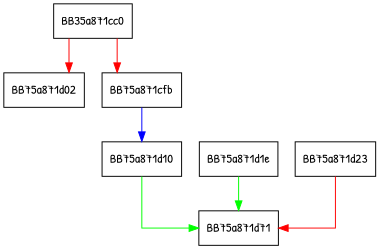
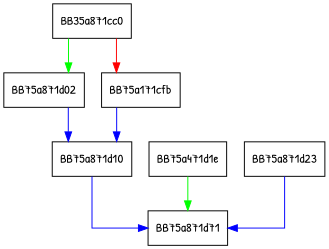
(69, 51) -> (69, 51)
(142, 90) -> (141, 90)
none -> (68, 120)
(239, 159) -> (188, 159)
(142, 226) -> (92, 226)
(335, 226) -> (285, 226)
